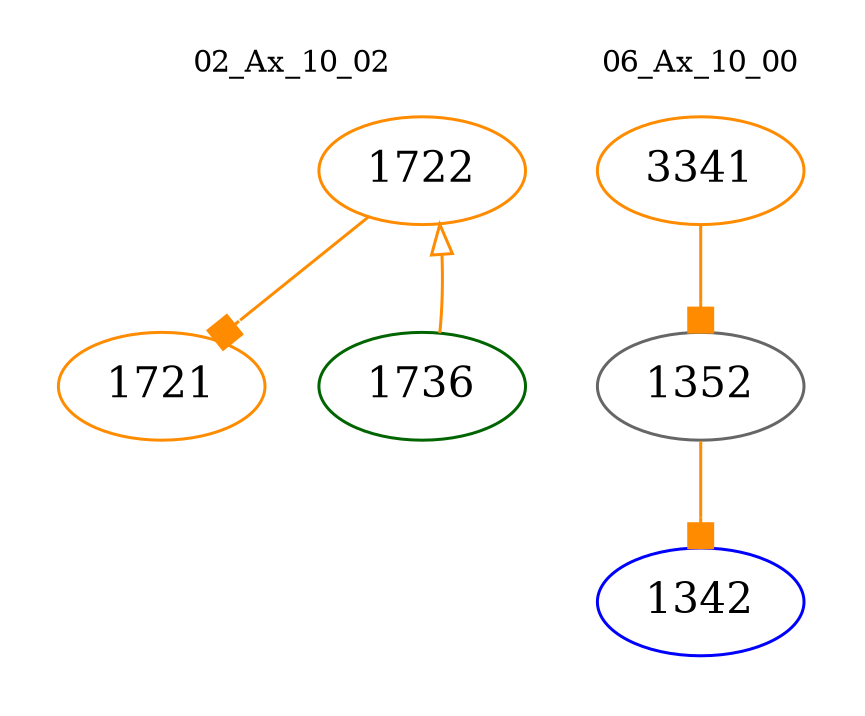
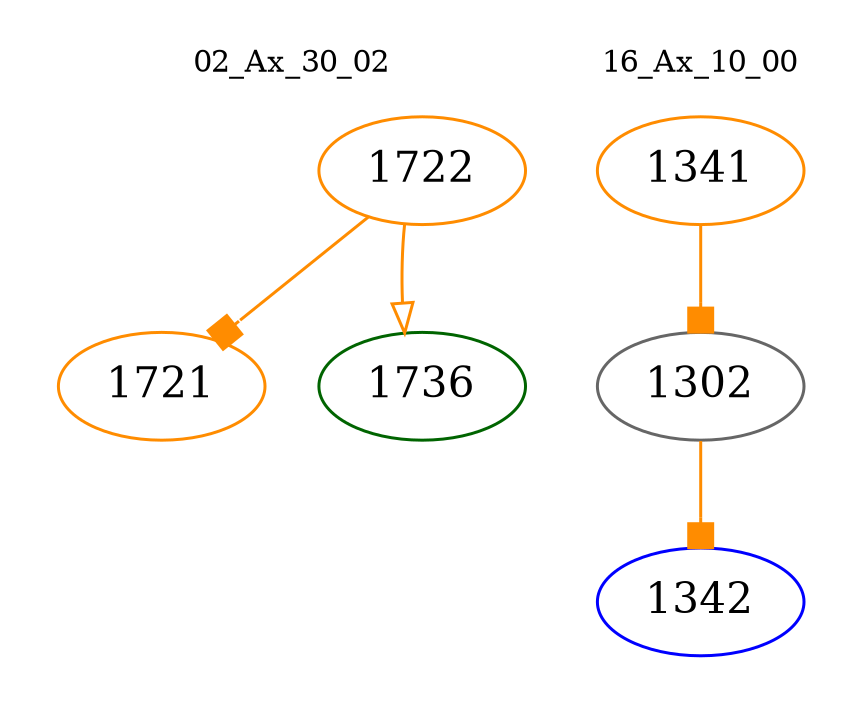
(292, 64) -> (292, 64)
(701, 64) -> (701, 64)
(701, 171) -> (701, 171)
(442, 294) -> (402, 263)
(701, 386) -> (701, 386)
